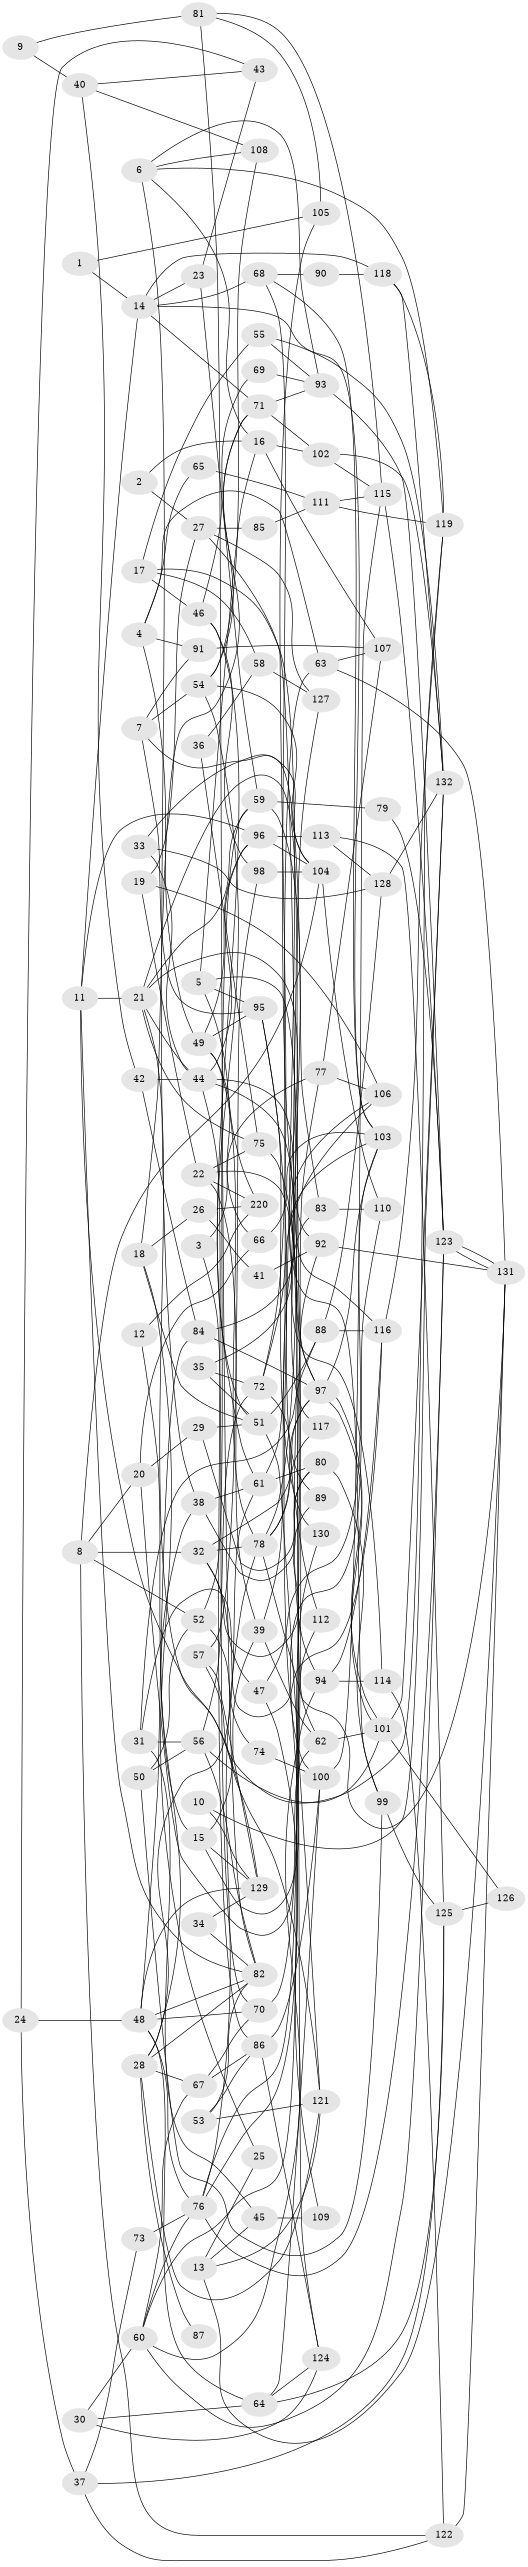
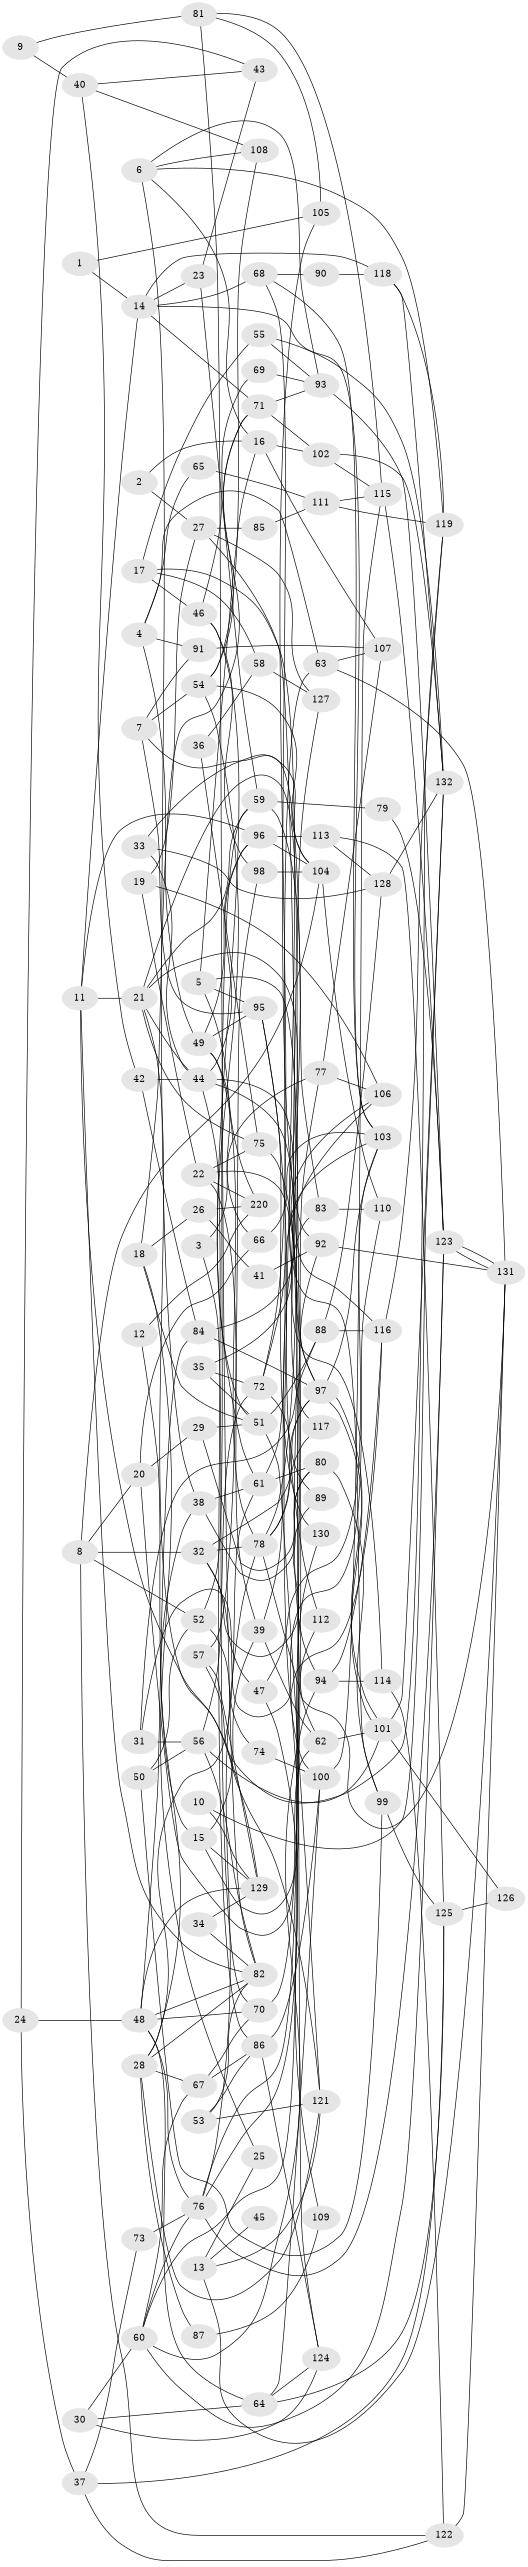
(169, 1908) -> none
(287, 2218) -> (280, 2306)
